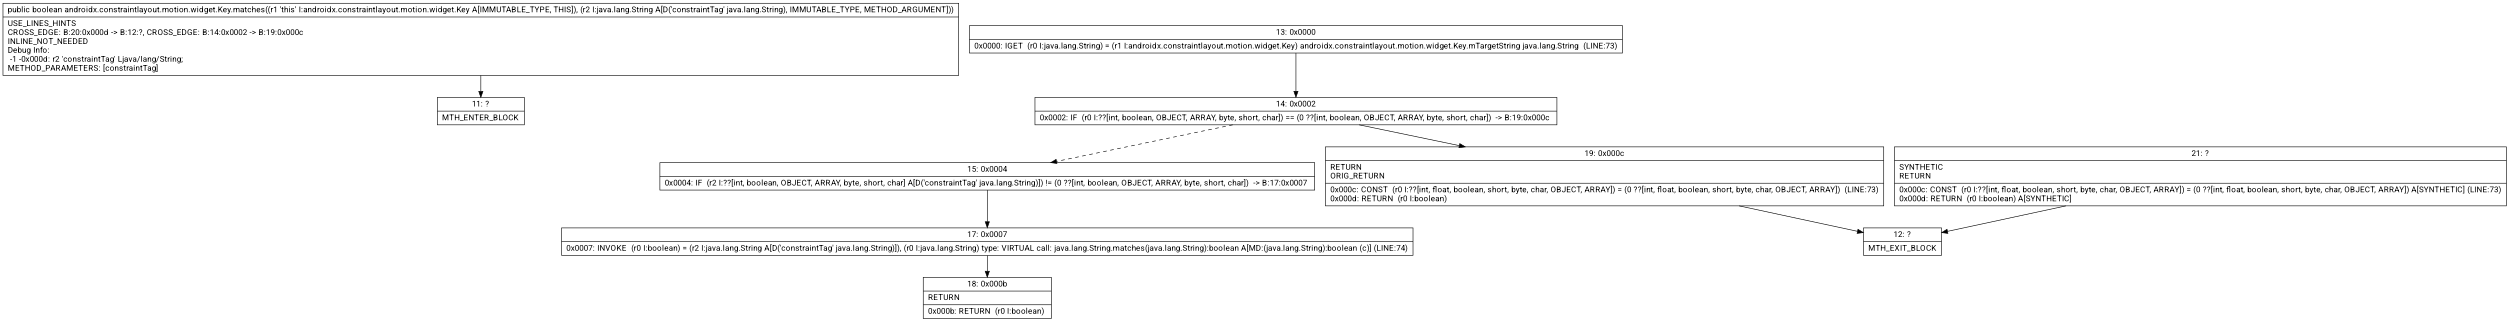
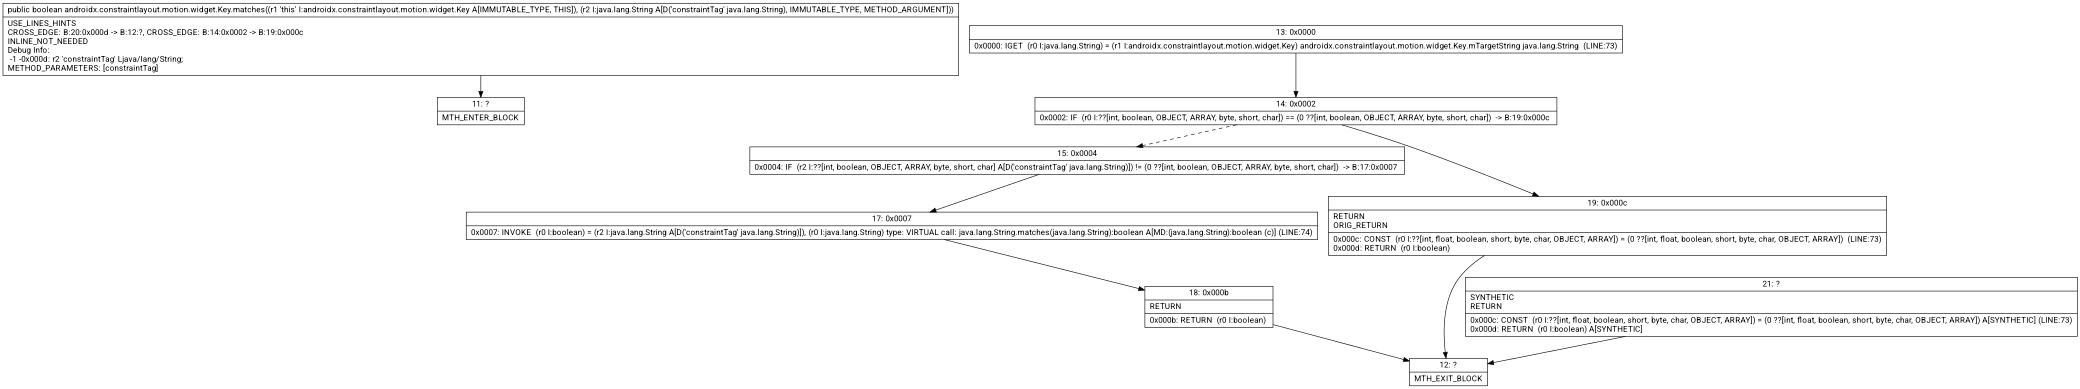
none -> (1338, 342)
